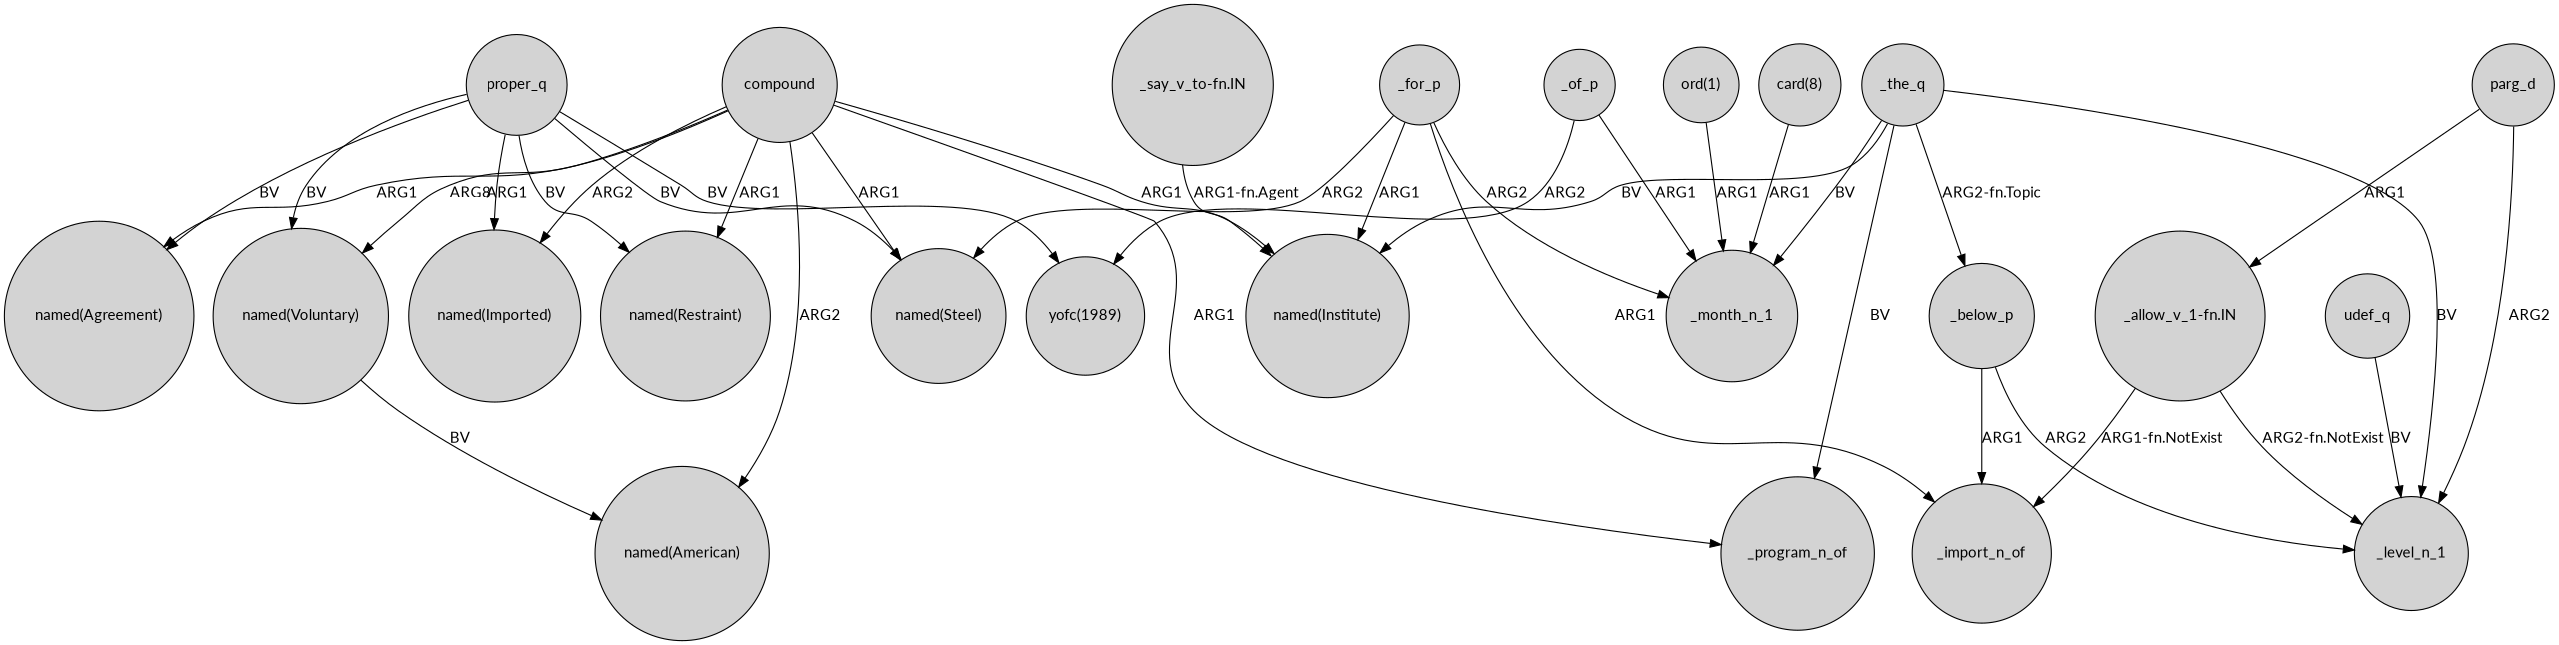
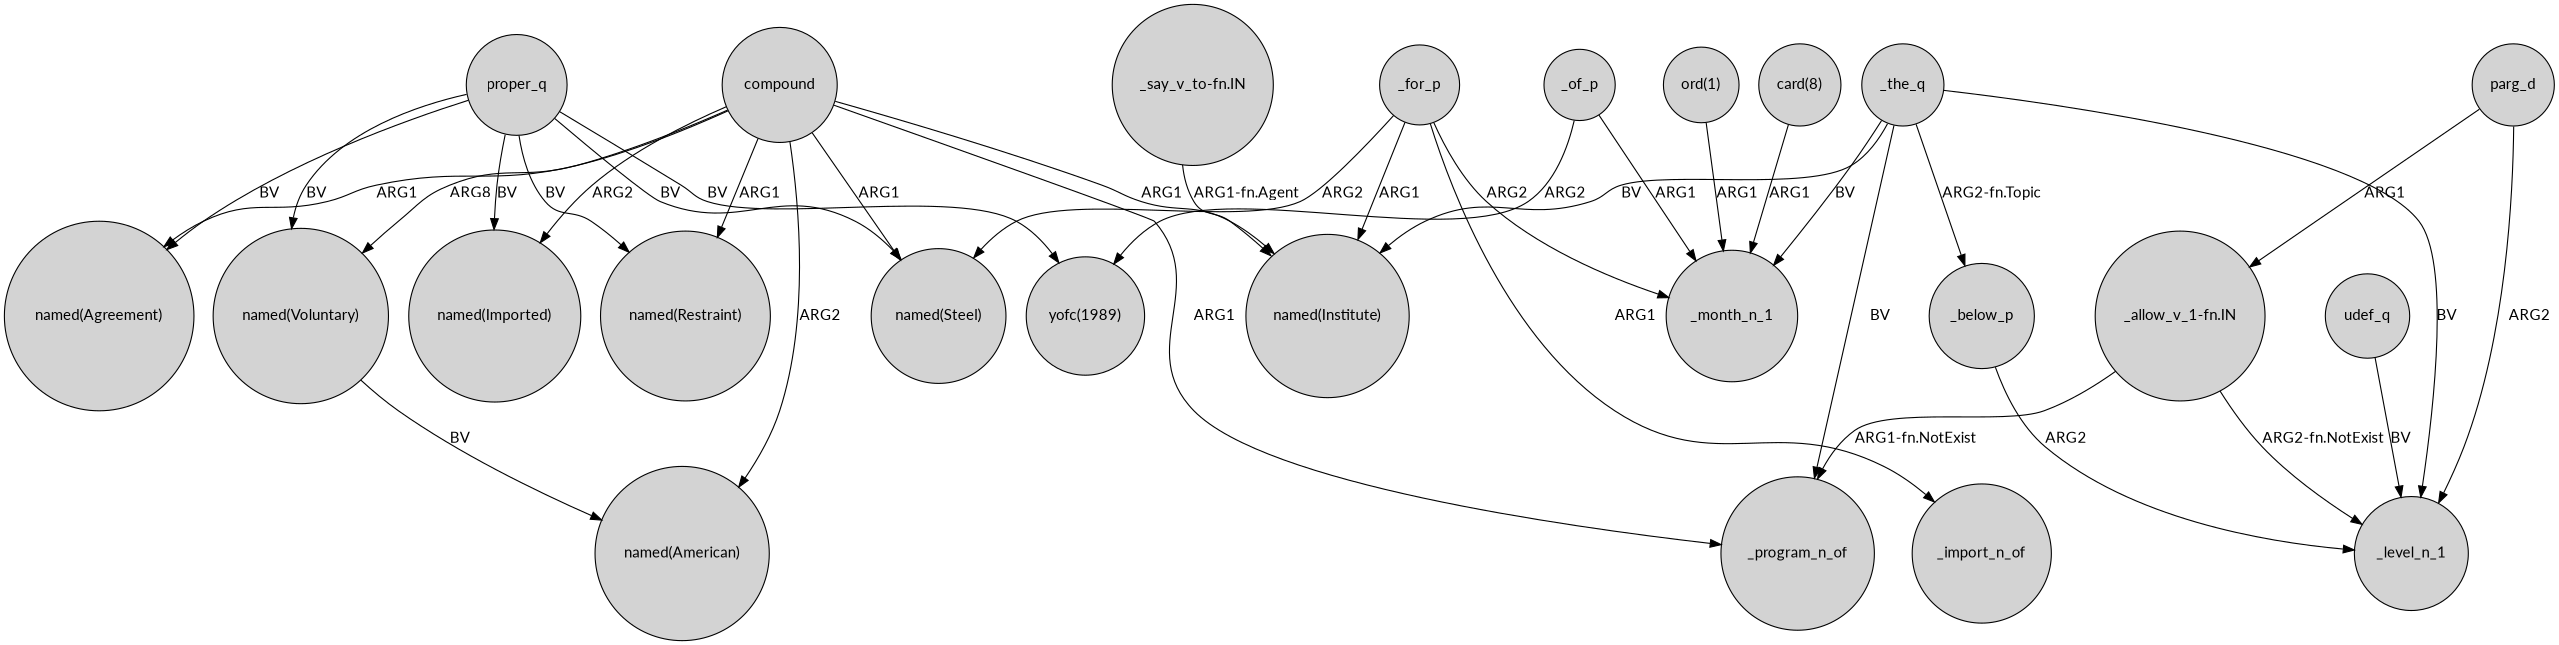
(507, 193) -> (507, 193)
(1982, 420) -> none
(2092, 446) -> (1964, 417)
